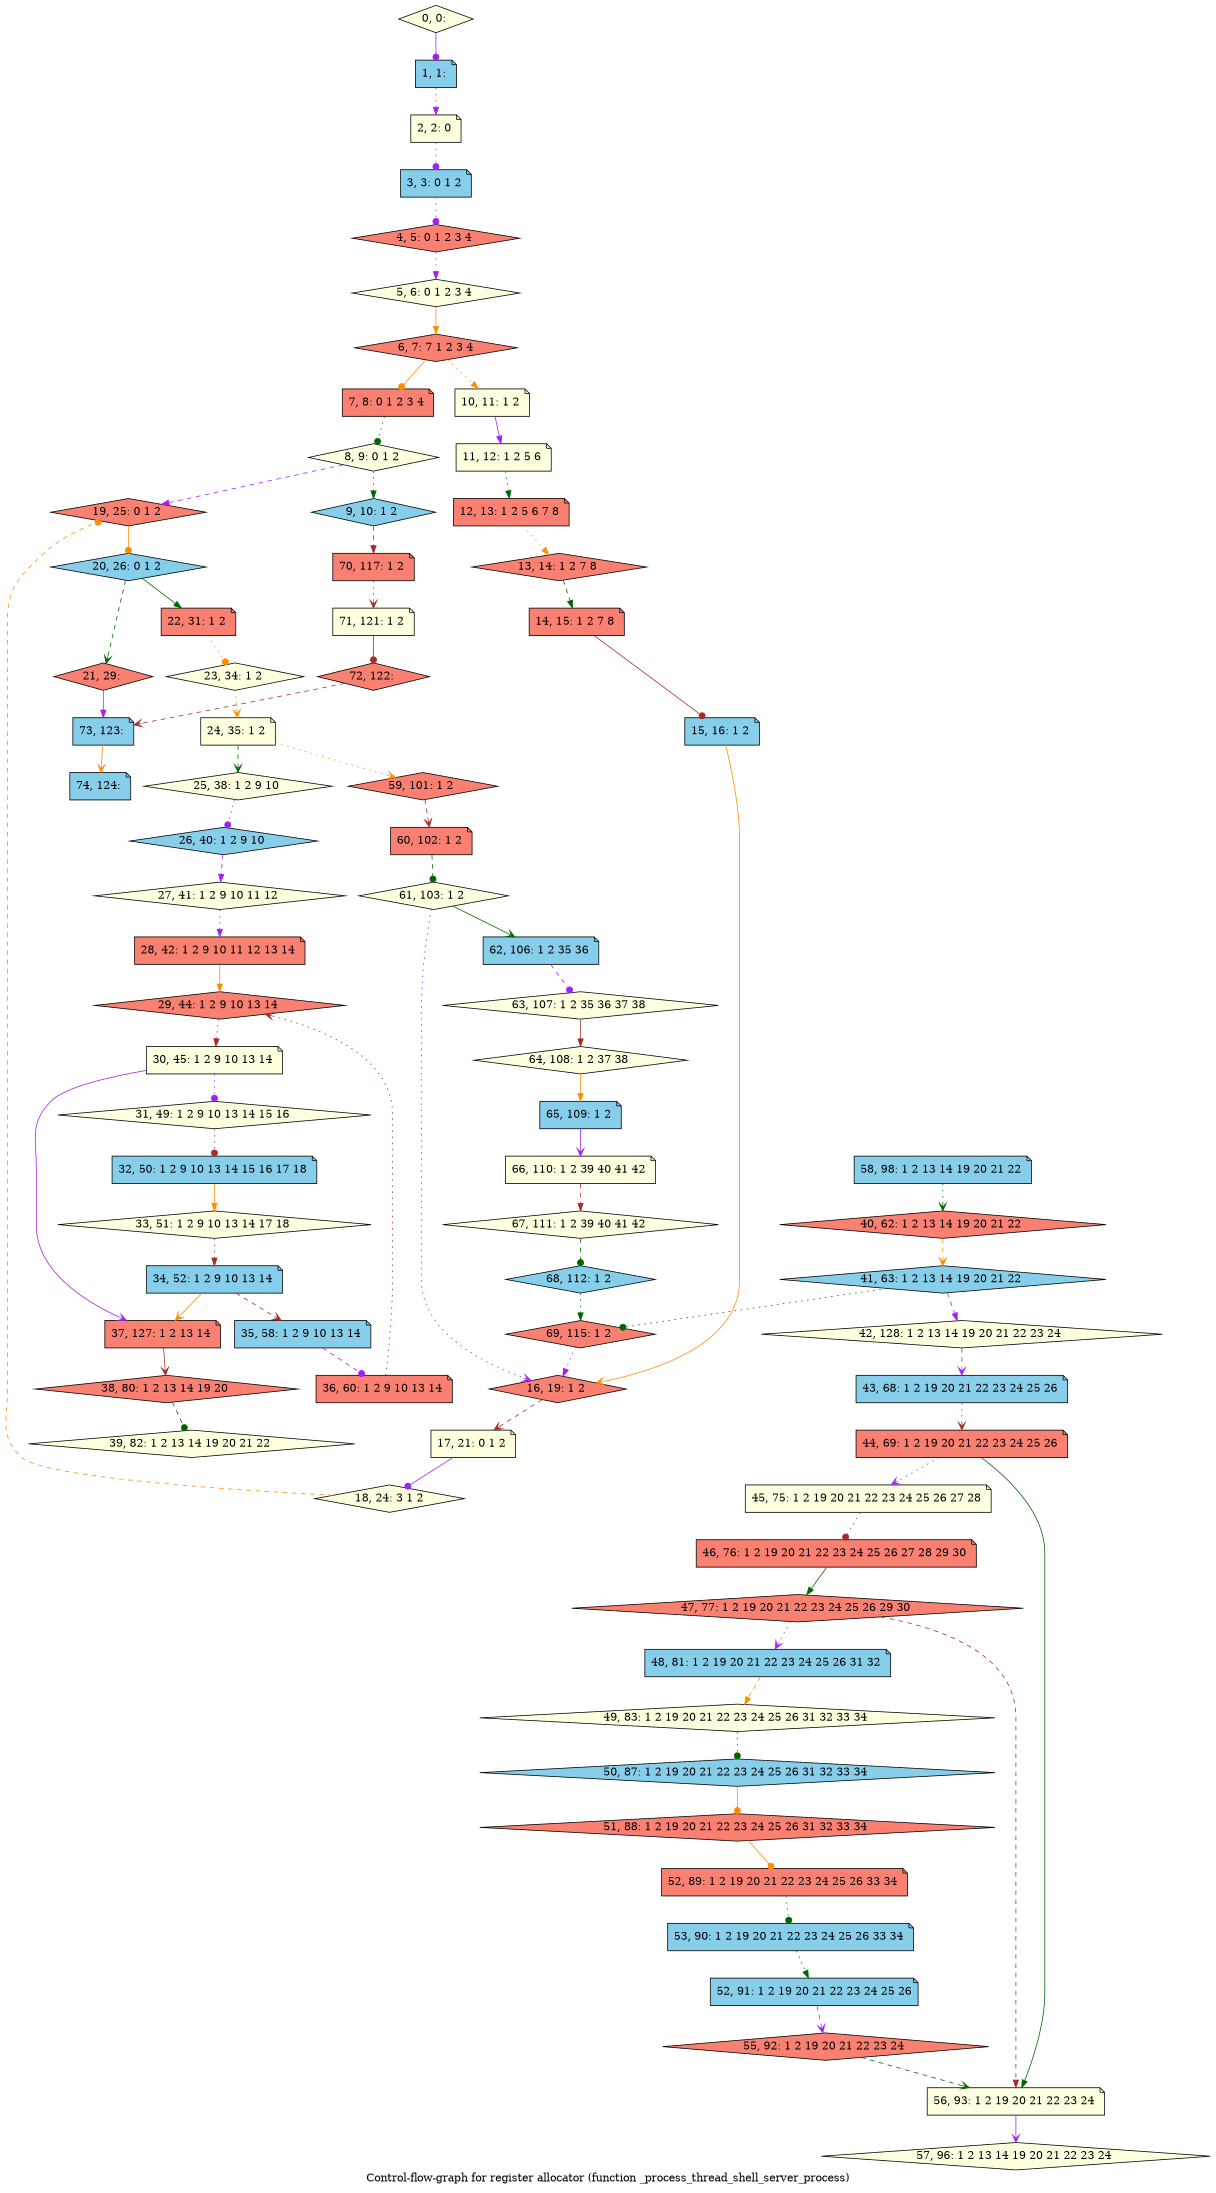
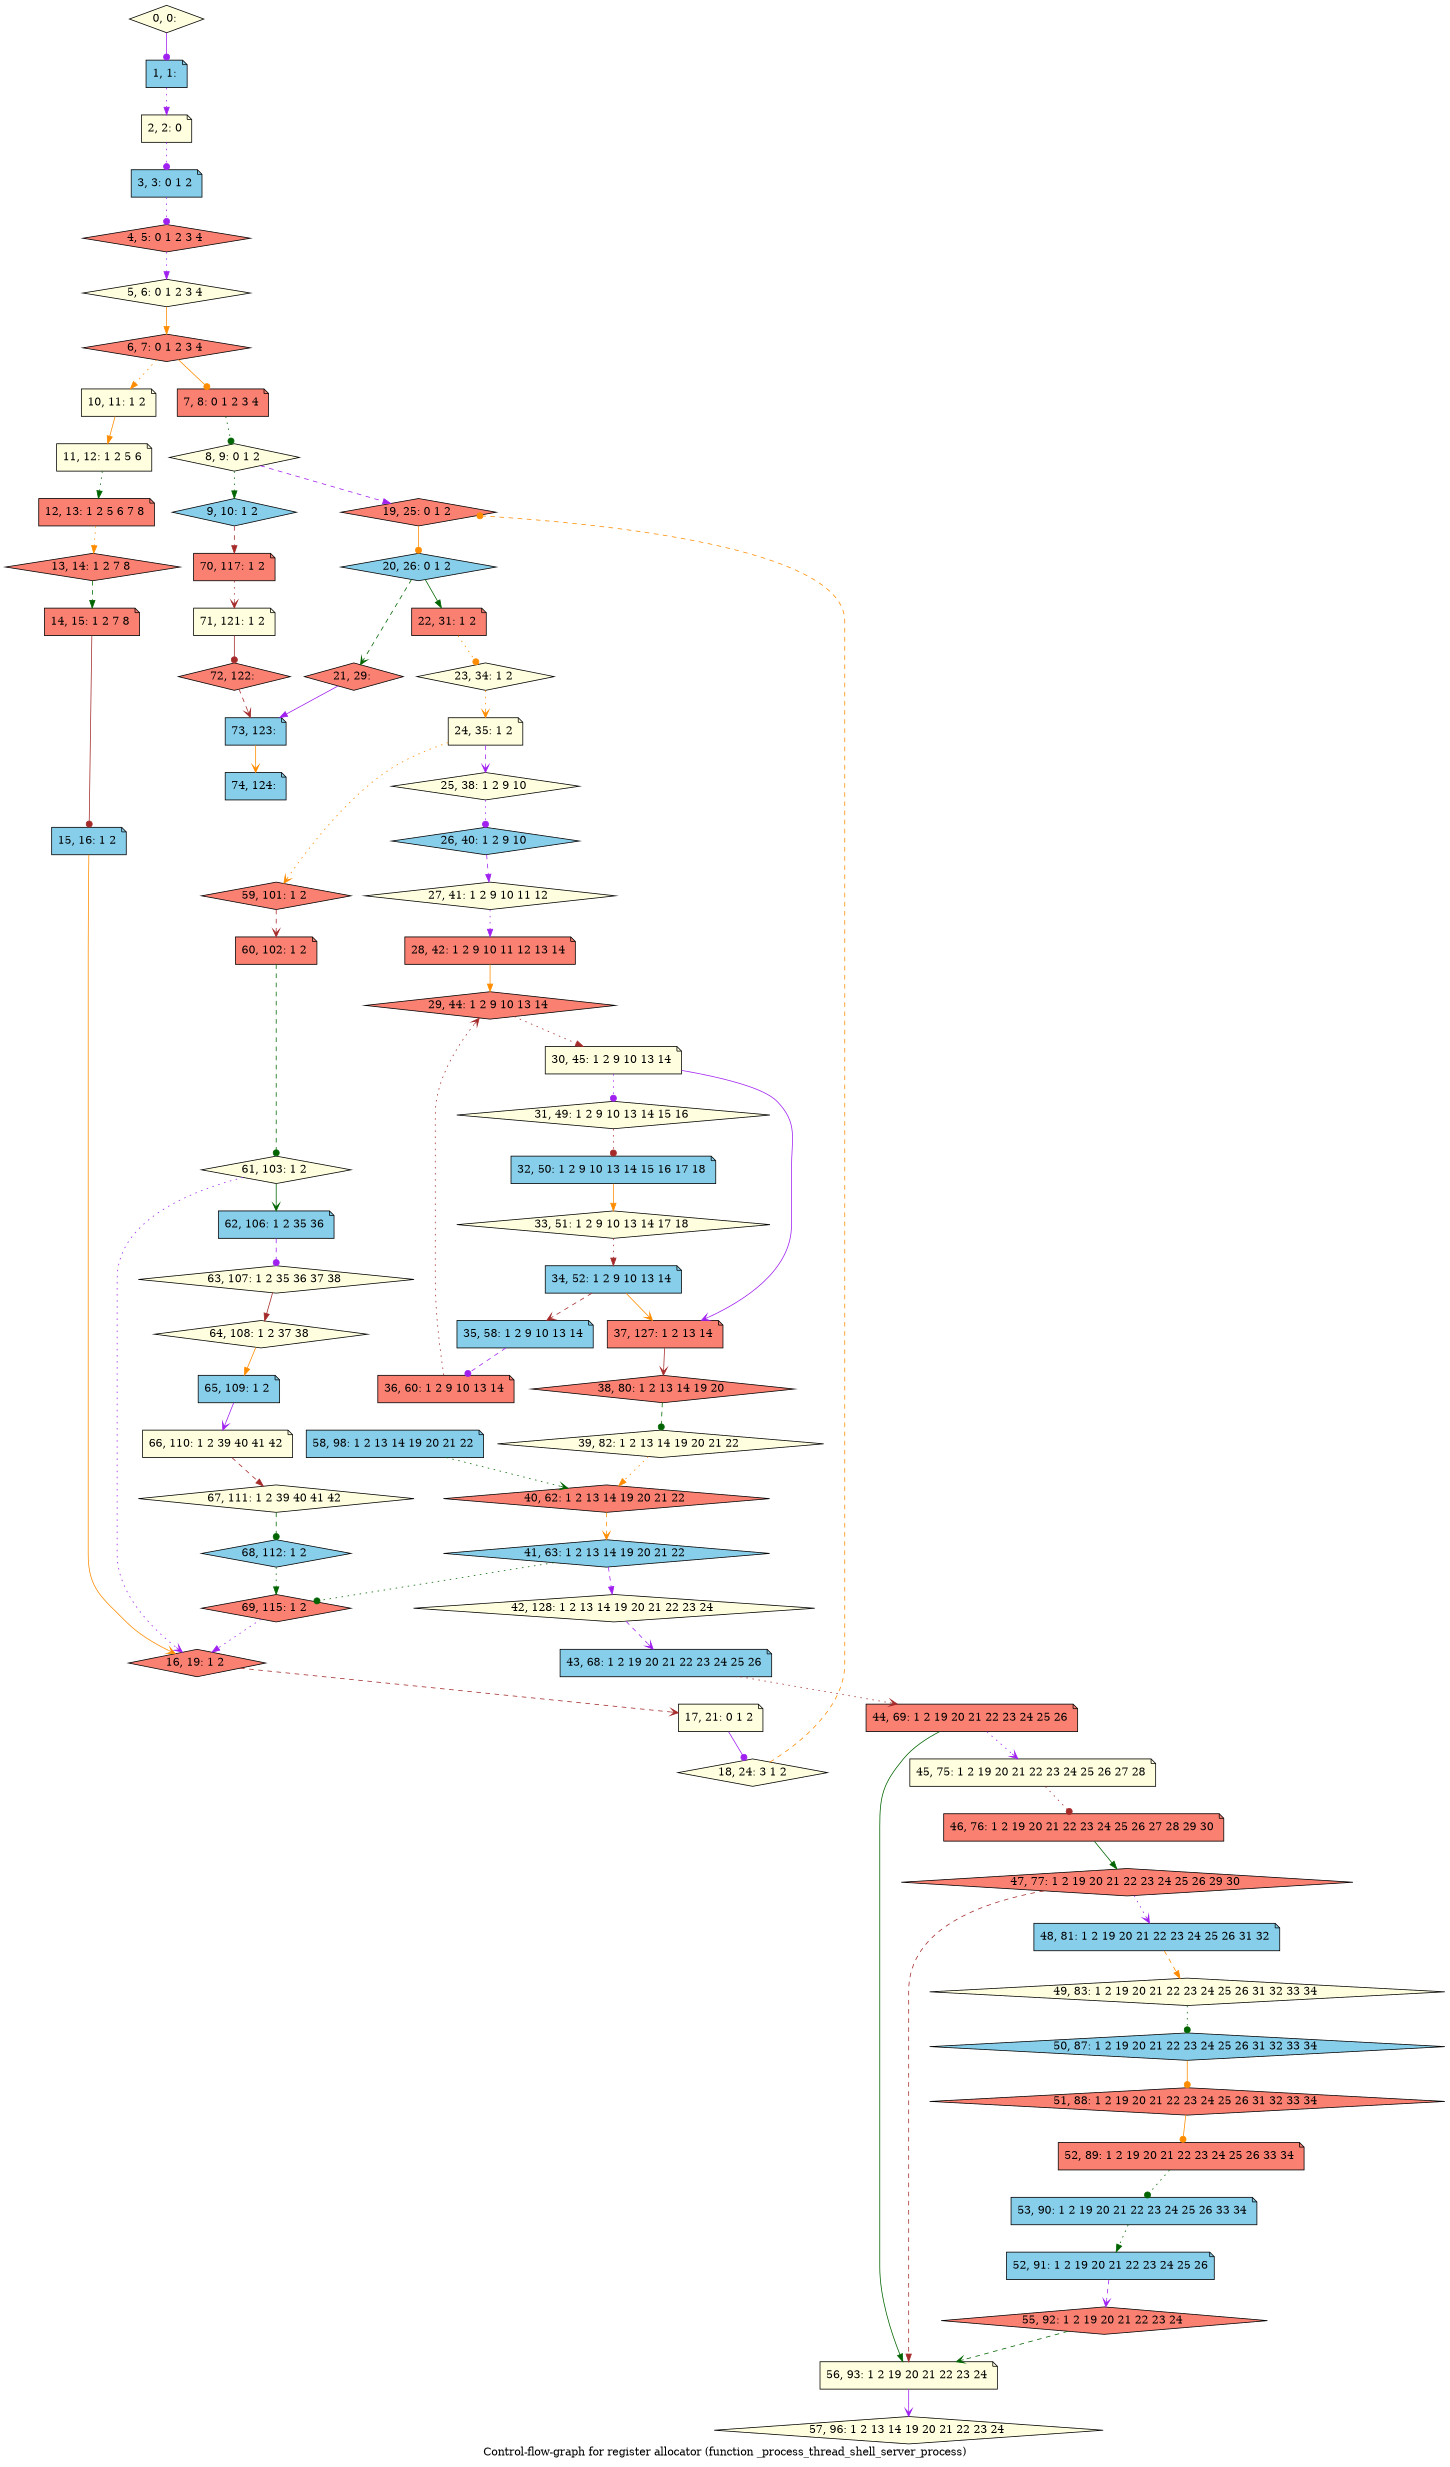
(436, 348) -> (167, 348)
(497, 426) -> (112, 426)
(238, 755) -> (486, 755)
none -> (636, 1469)
